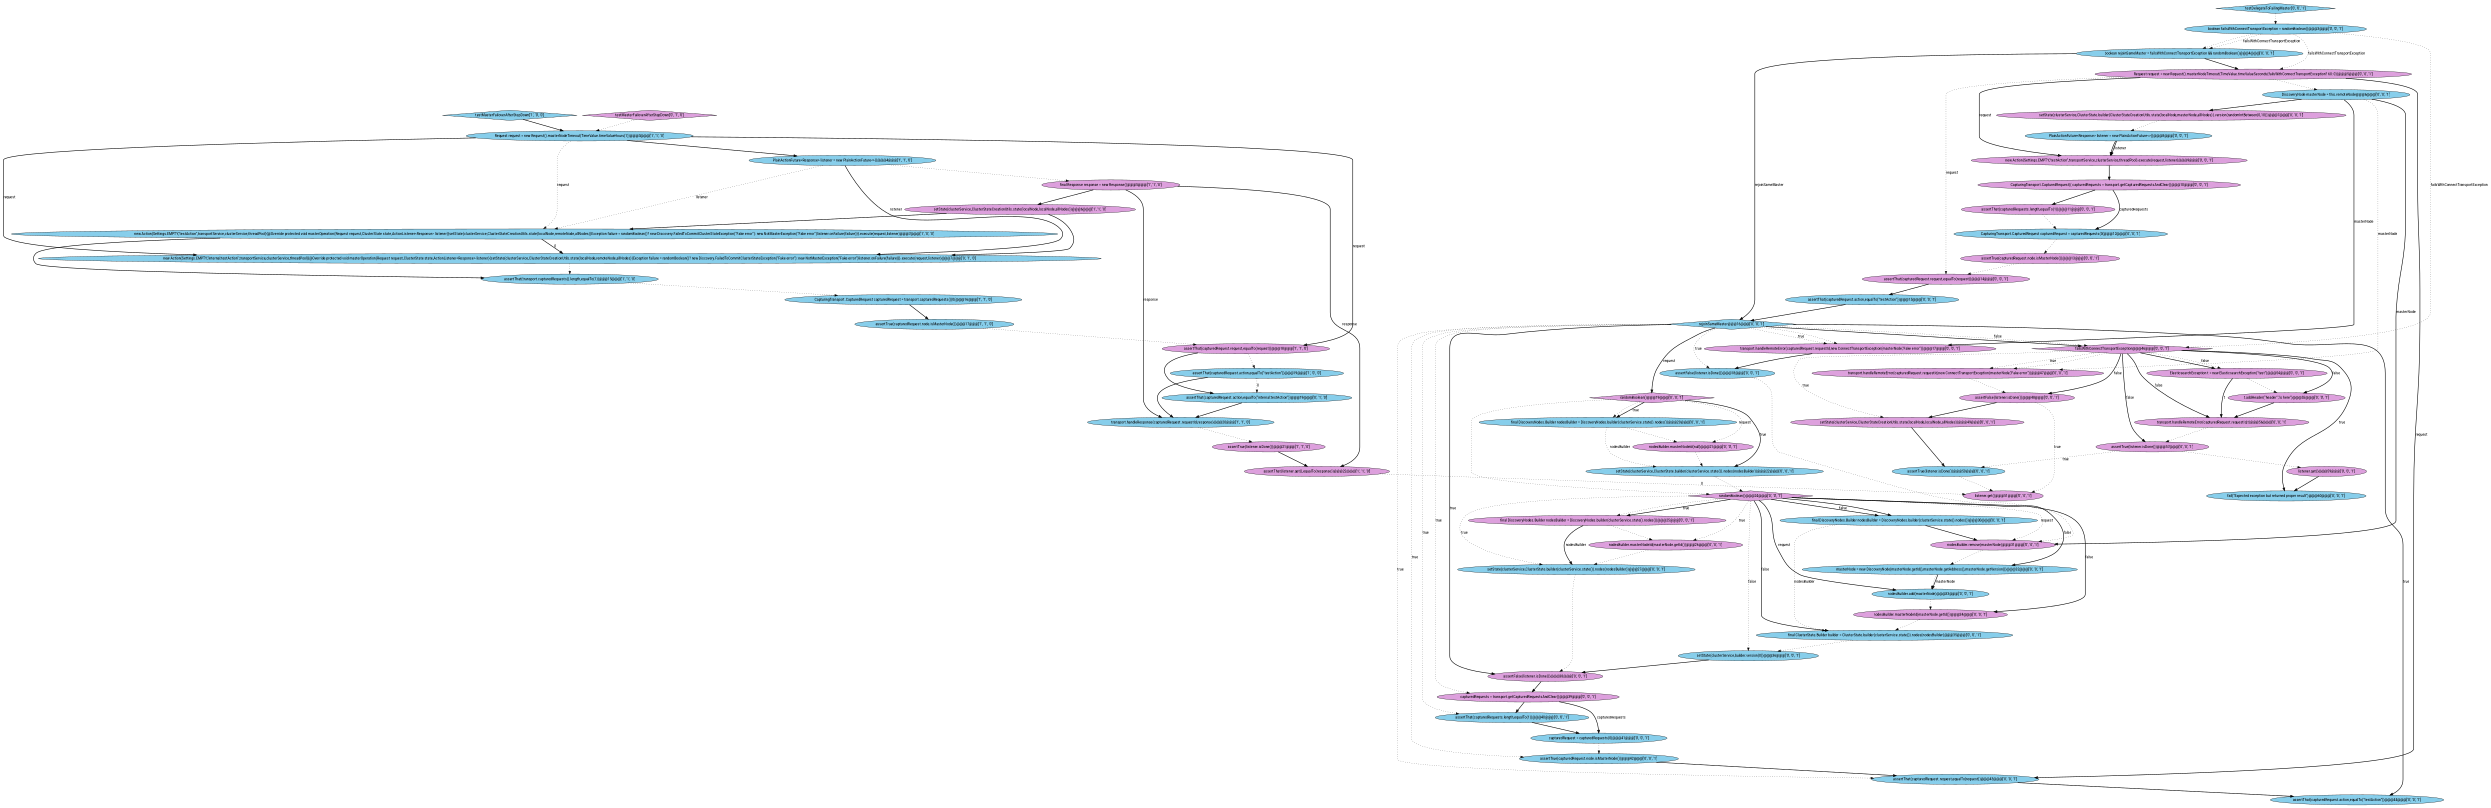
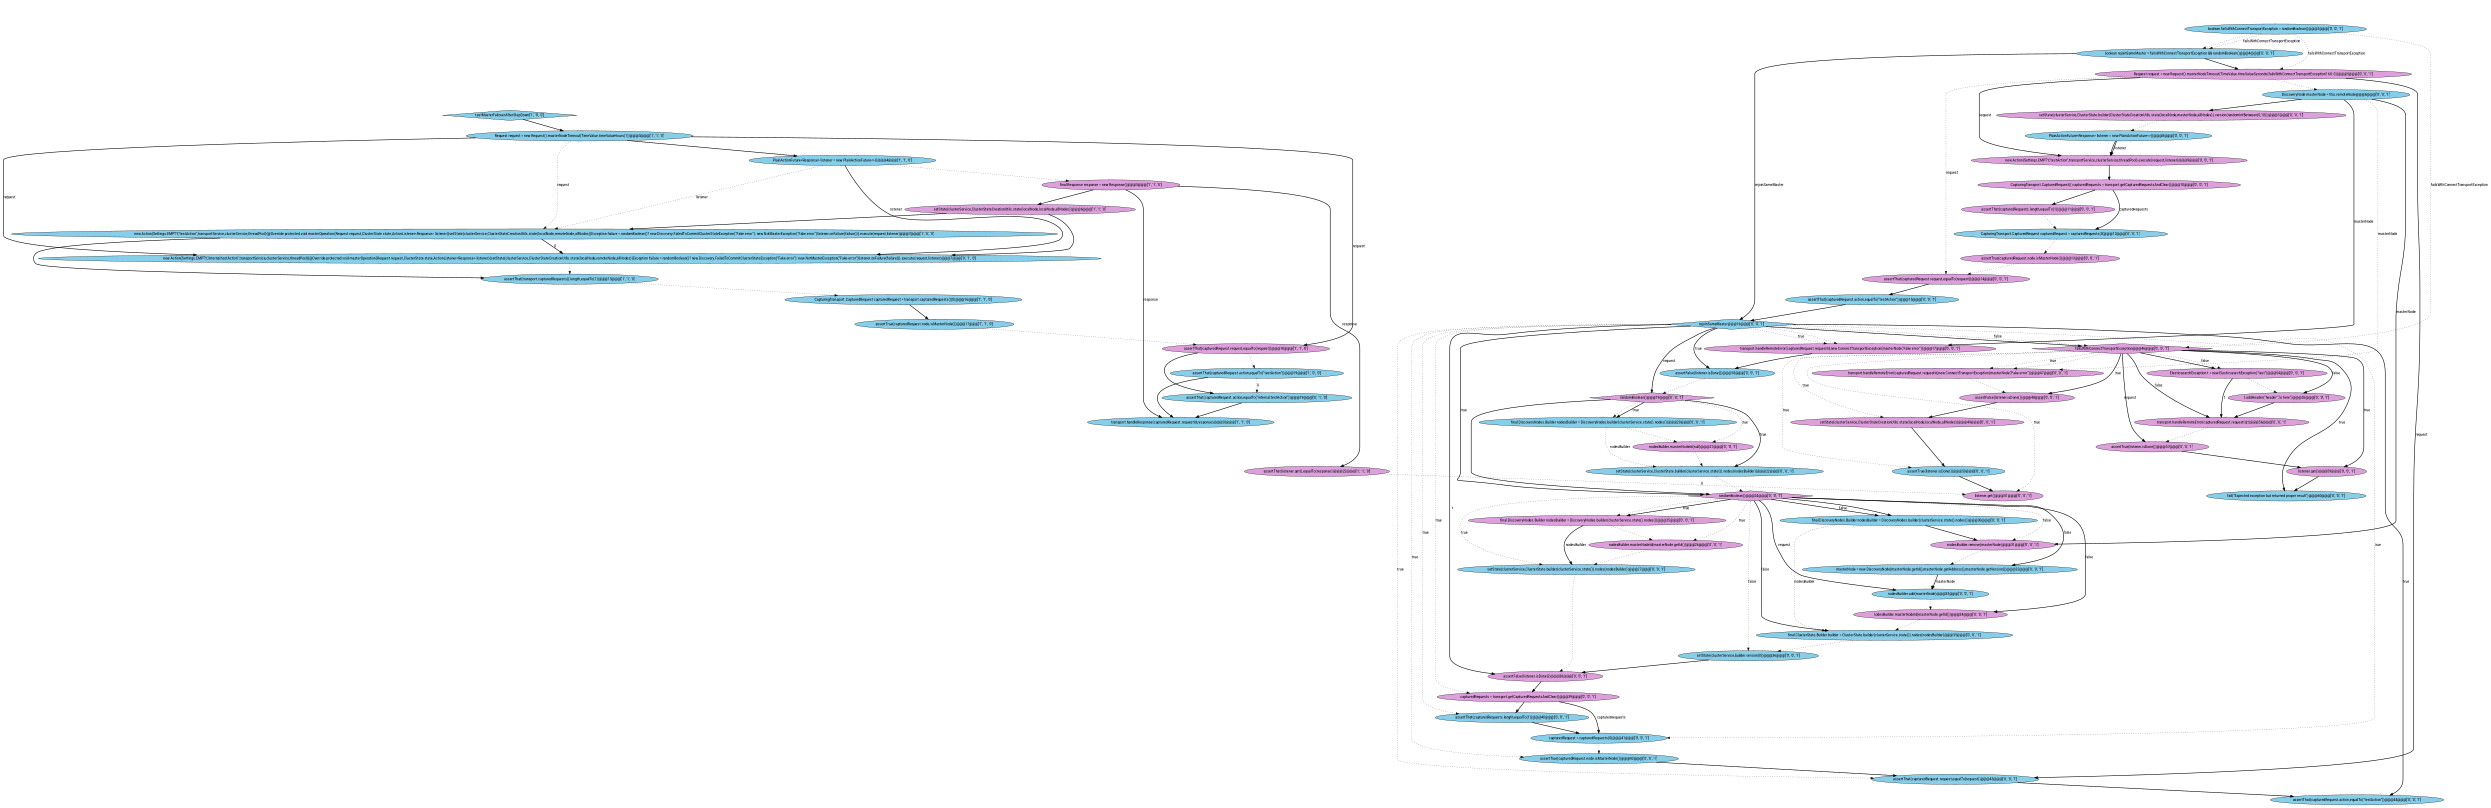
(2276, 8) -> none
(650, 115) -> none
(1695, 344) -> (1695, 344)
none -> (2324, 355)
(2118, 373) -> (2118, 373)
(2130, 398) -> (2130, 398)
none -> (1460, 420)
(1745, 422) -> (1745, 422)
(1269, 447) -> none
(2054, 448) -> (1821, 384)
(2052, 459) -> (1798, 359)
(2240, 459) -> (2240, 459)
(1503, 480) -> (1503, 480)
(1975, 483) -> (1975, 483)
(1903, 488) -> (1685, 385)
(1453, 508) -> (1453, 508)
(2047, 520) -> (2047, 520)
none -> (2375, 596)
